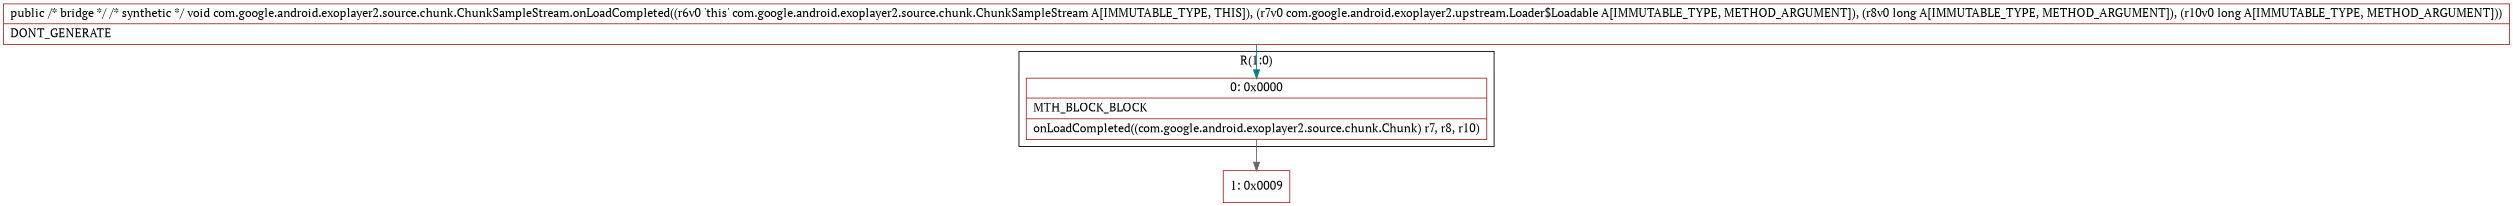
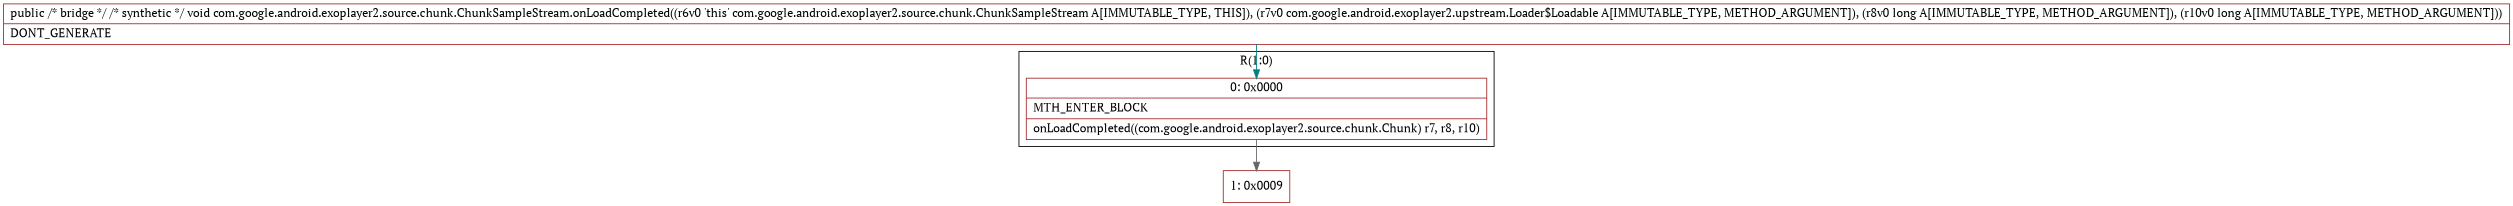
(1091, 108) -> (1091, 108)
